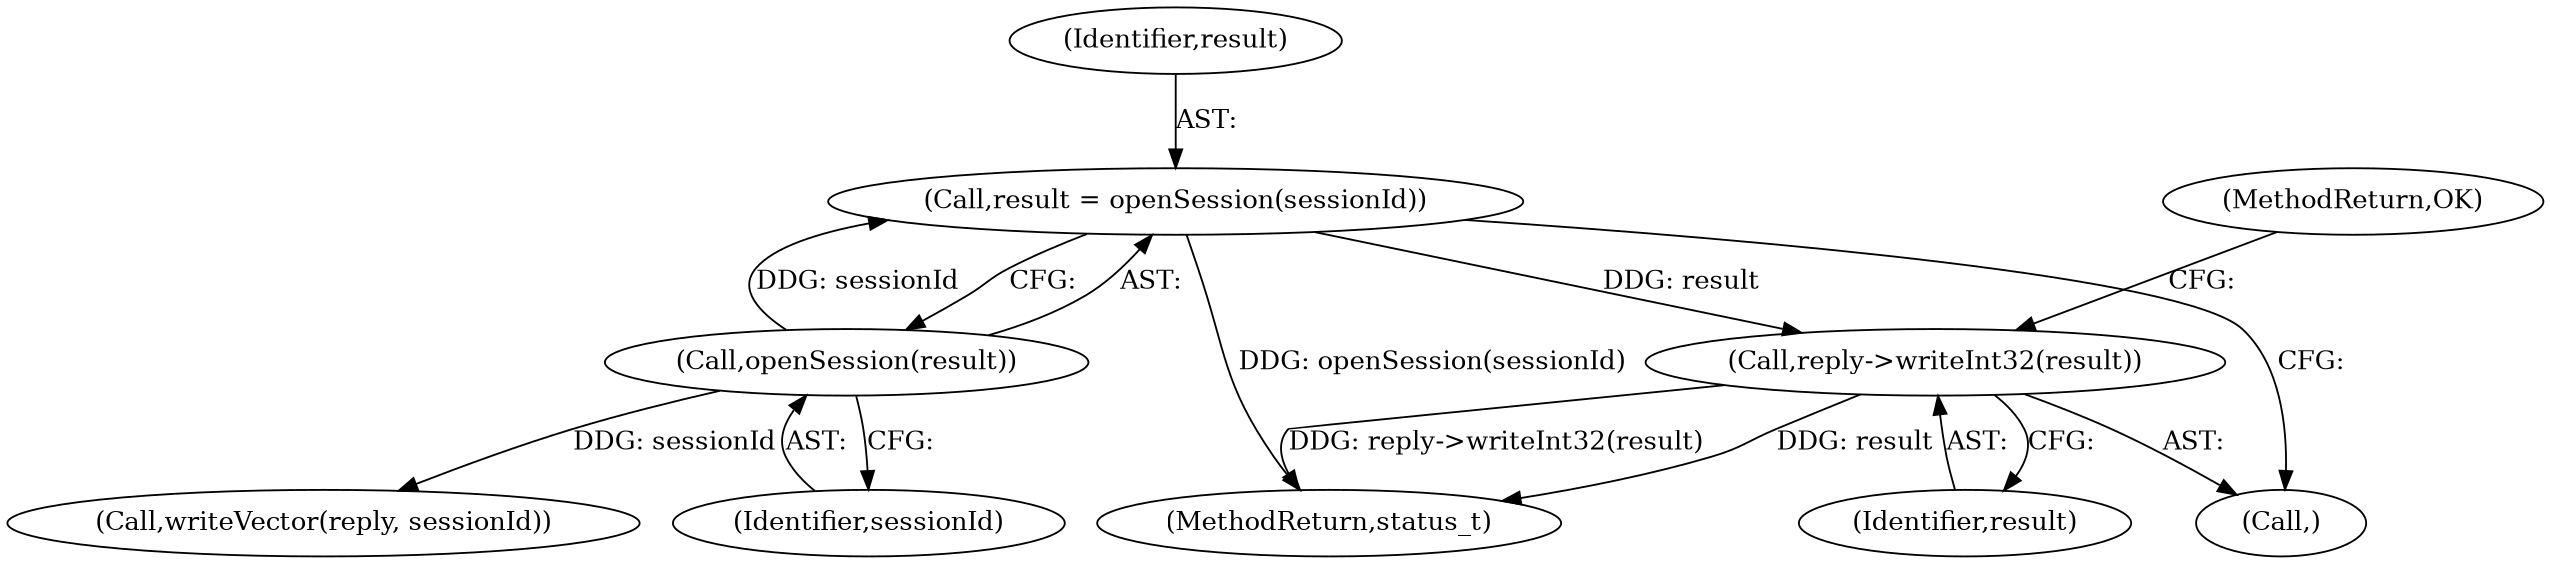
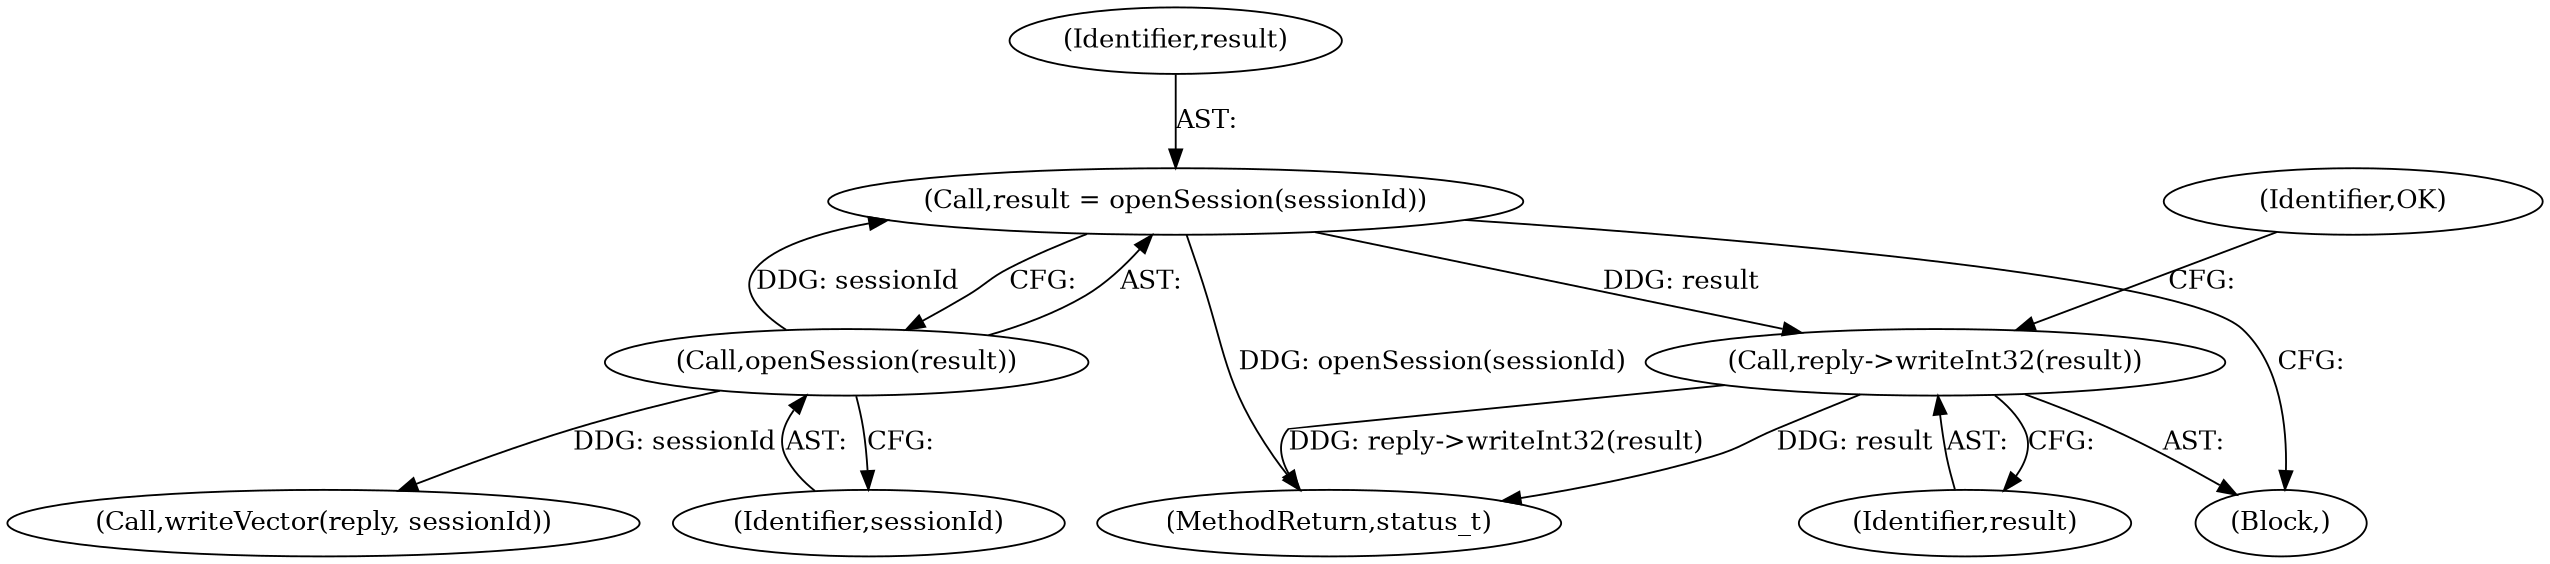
(2353, 201) -> (2353, 201)
(2281, 523) -> (2281, 523)
